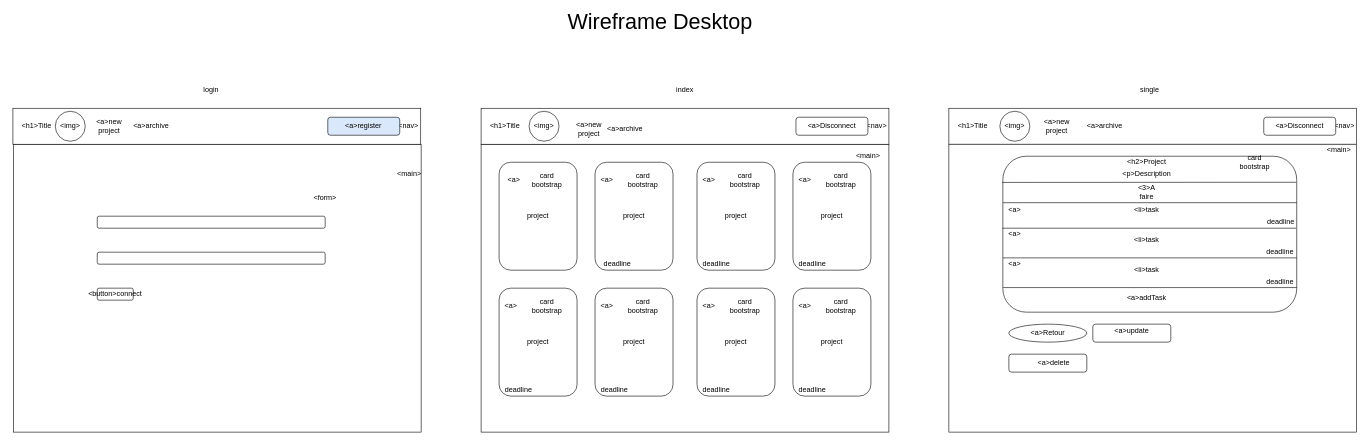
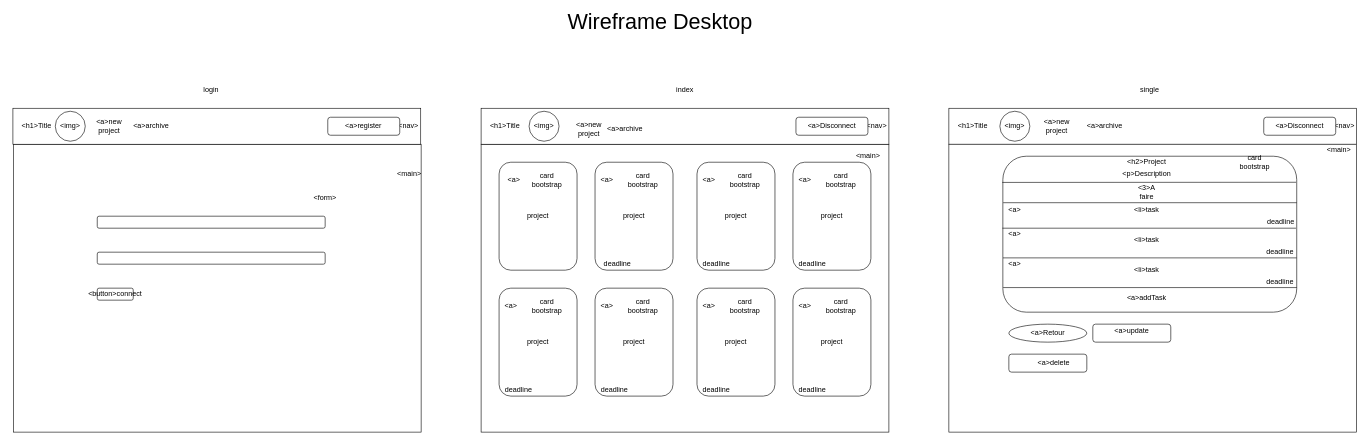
(364, 126) -> (364, 126)
